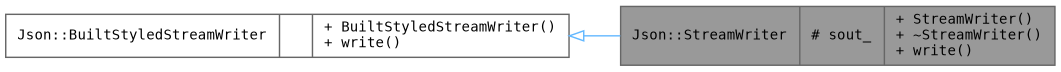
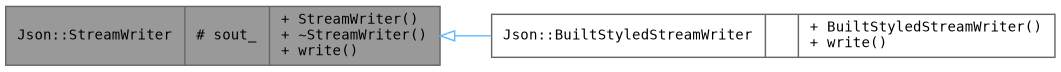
(602, 36) -> (473, 36)
